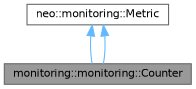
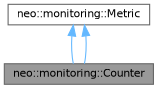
(98, 74) -> (79, 74)
